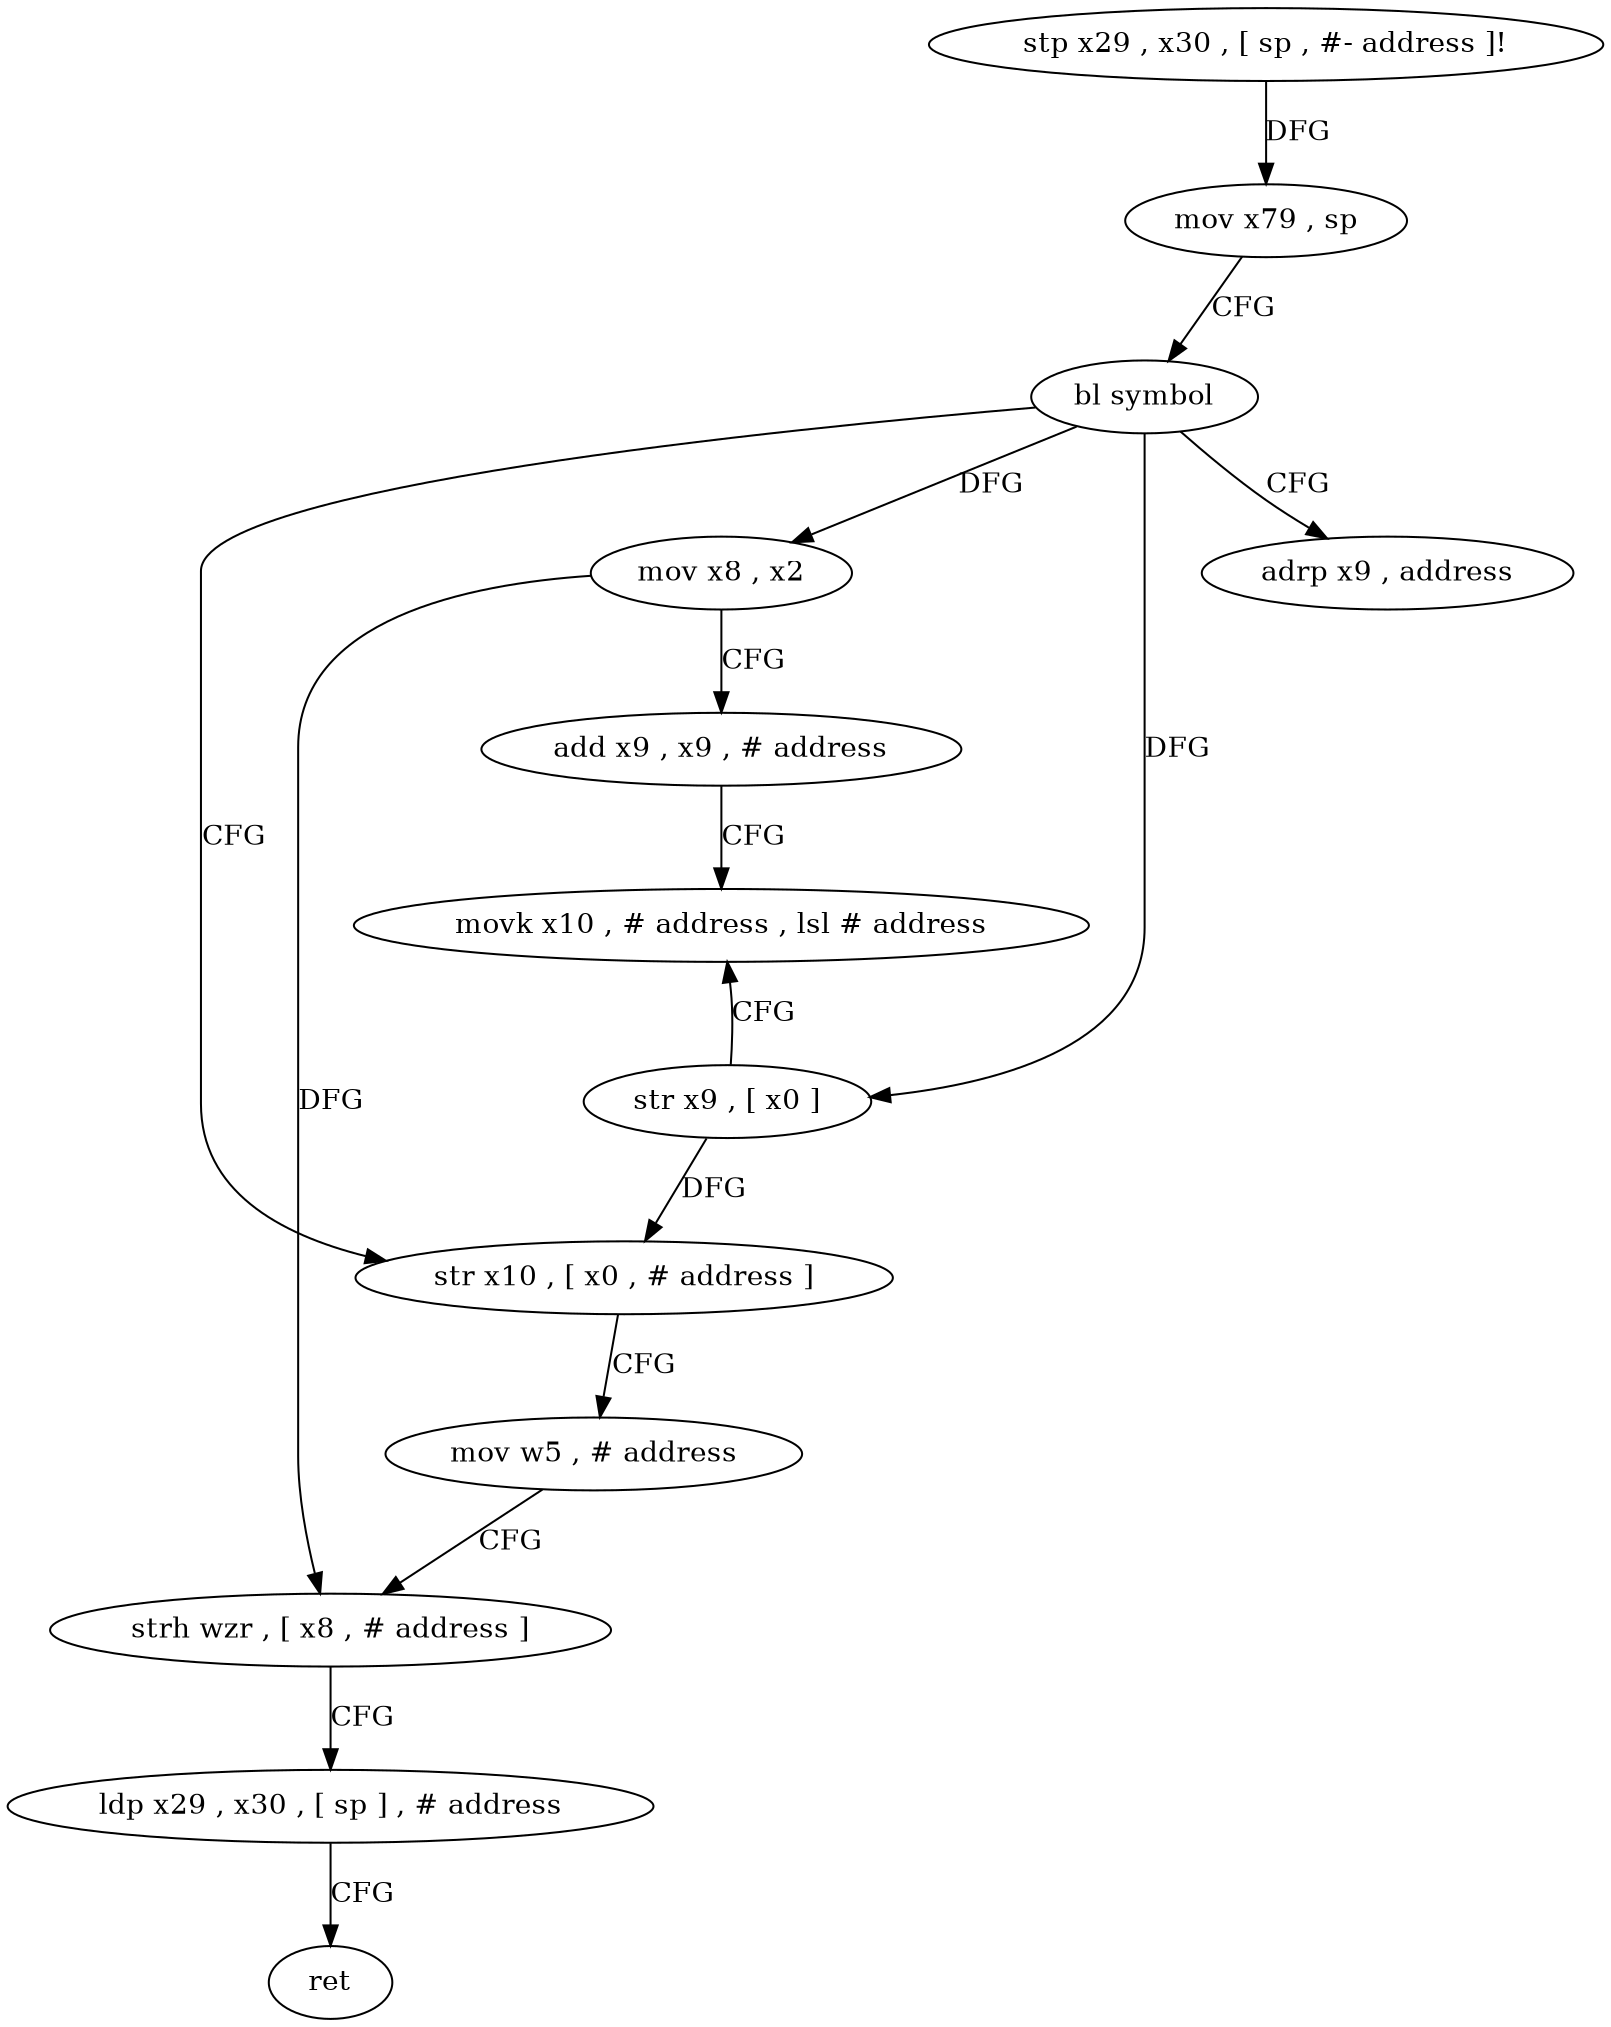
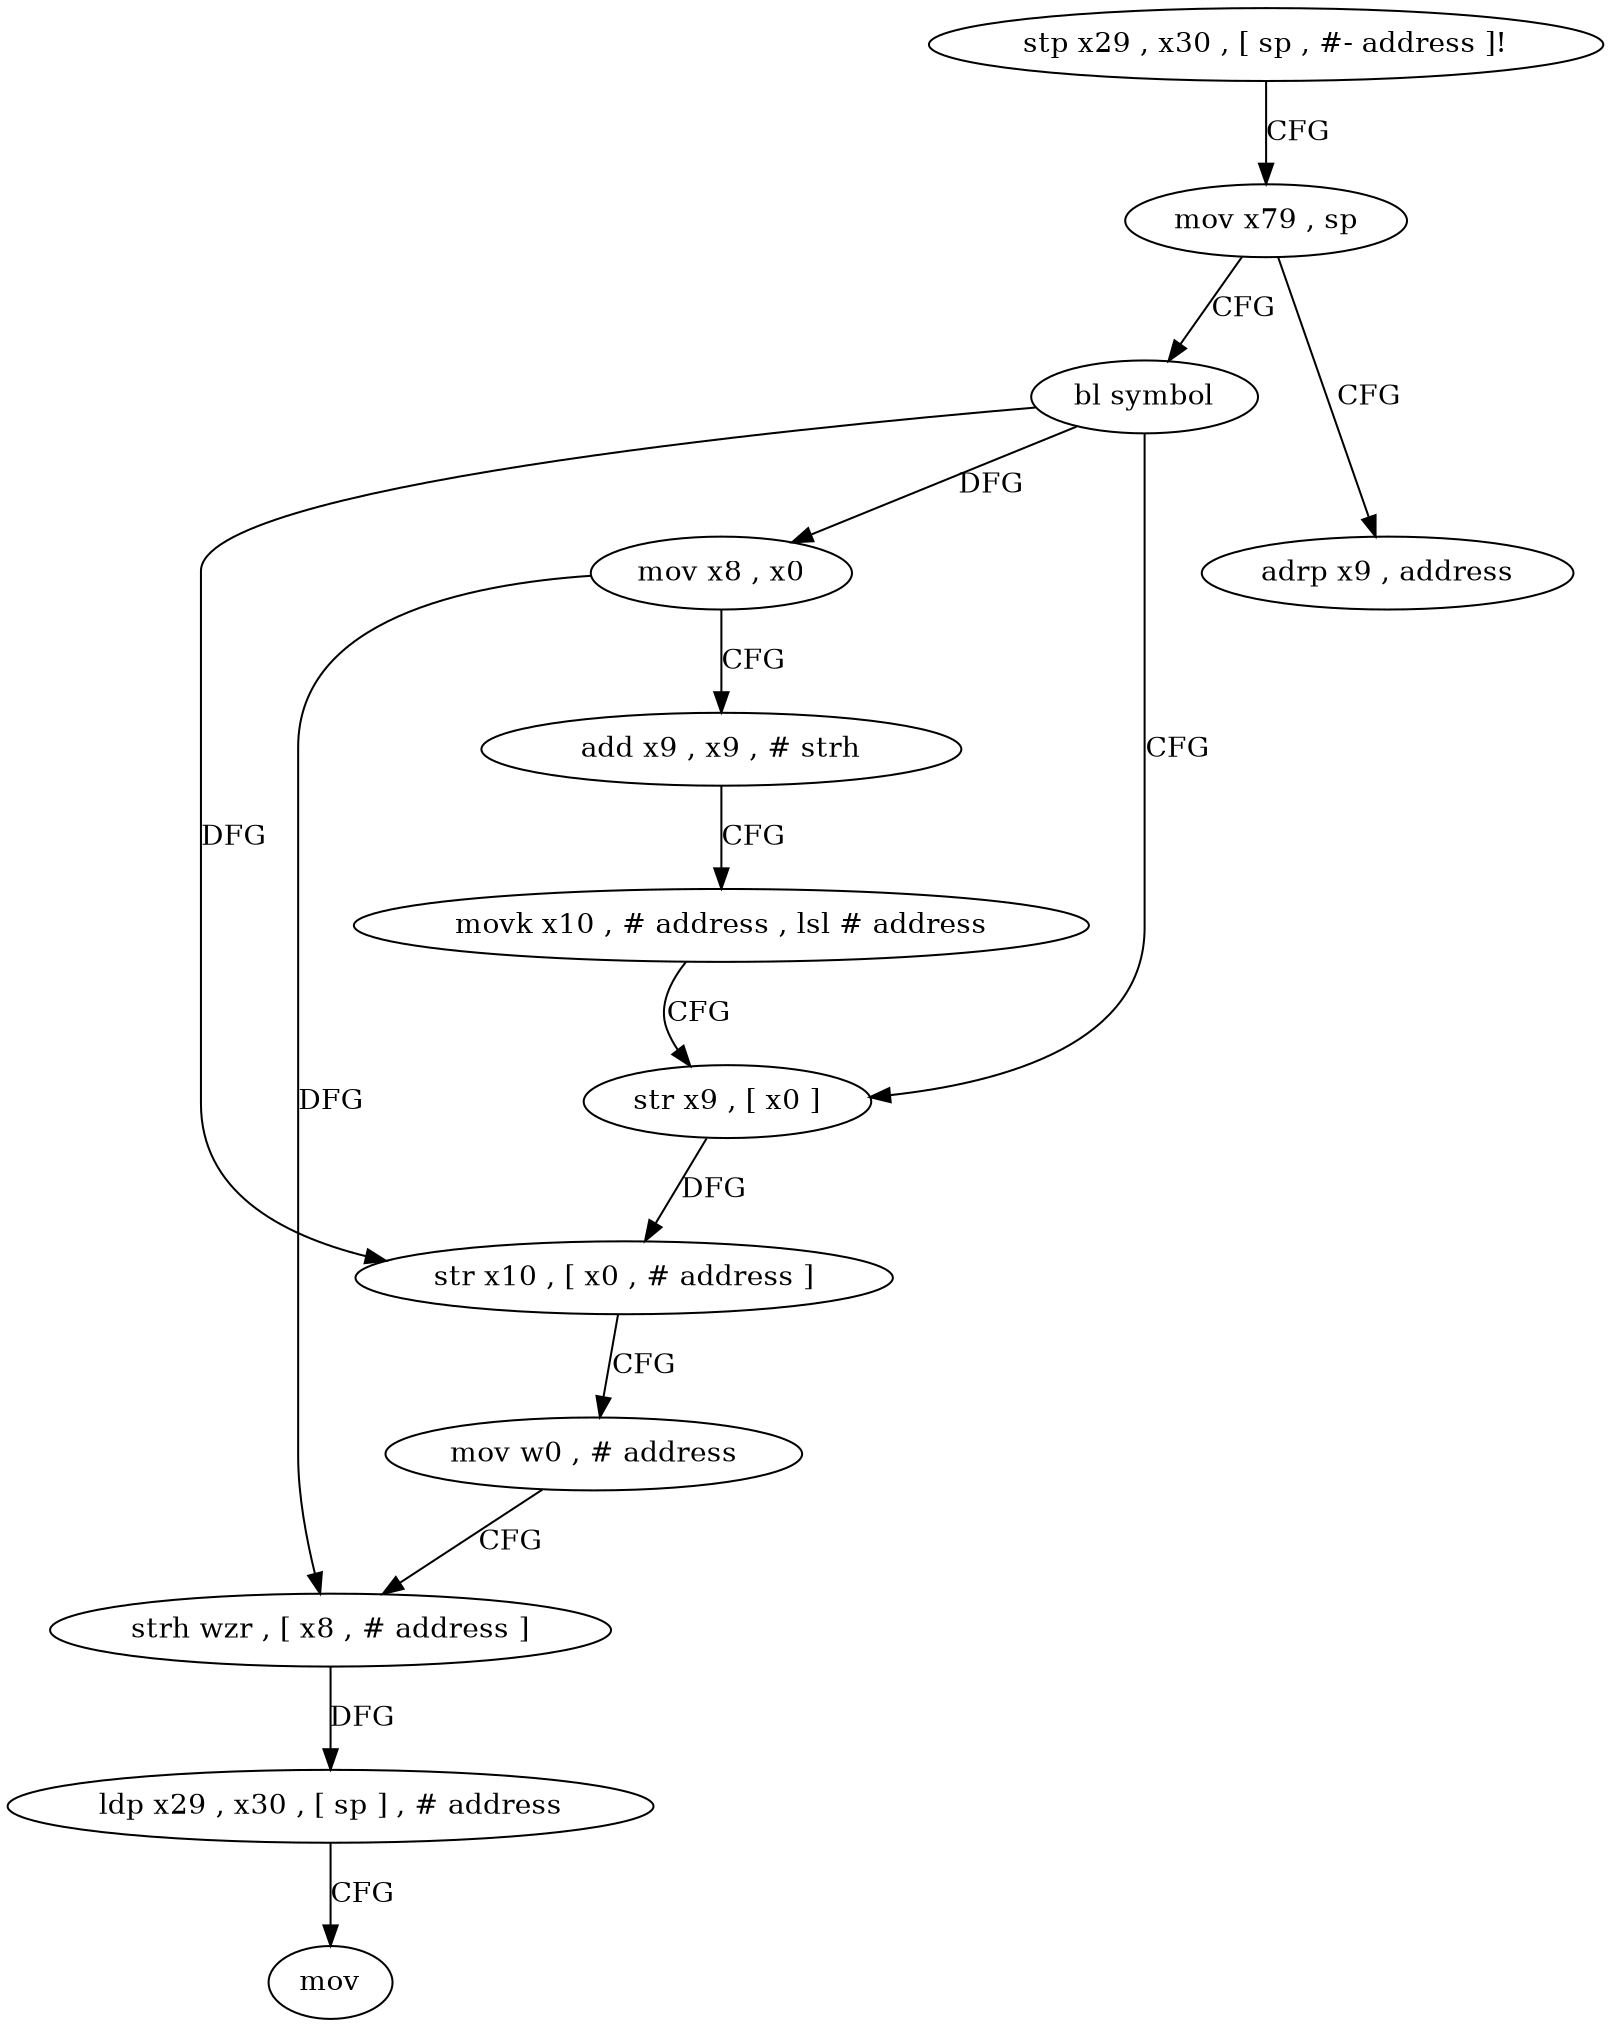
(1299, 133) -> (1299, 133)
(1242, 483) -> (1323, 387)
(721, 573) -> (721, 573)
(721, 749) -> (721, 749)
(1178, 749) -> (1178, 749)
(234, 837) -> (234, 837)
(732, 1024) -> (665, 1005)
(594, 1454) -> (594, 1454)
(363, 1718) -> (363, 1718)
(331, 1982) -> (331, 1982)
